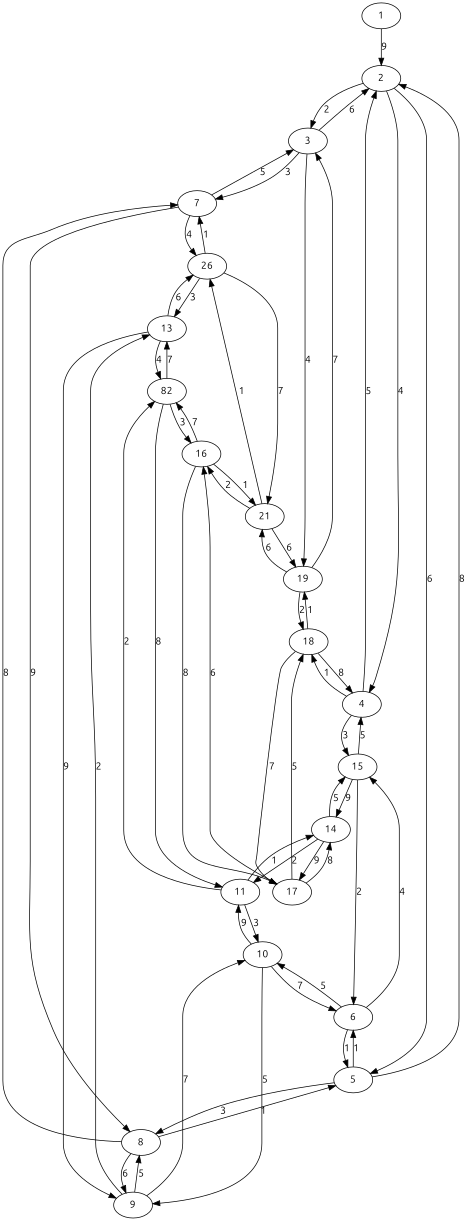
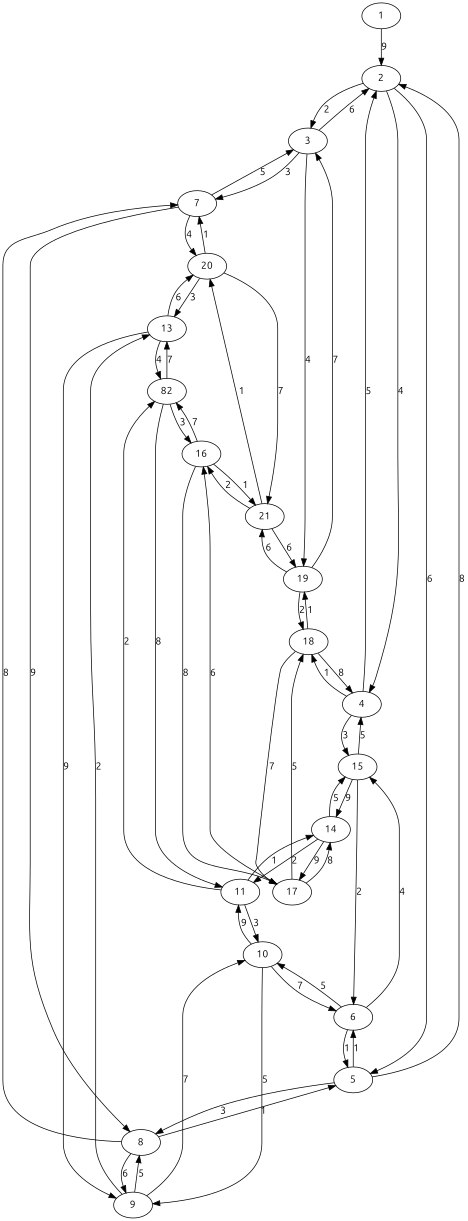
(207, 266) -> (207, 266)
